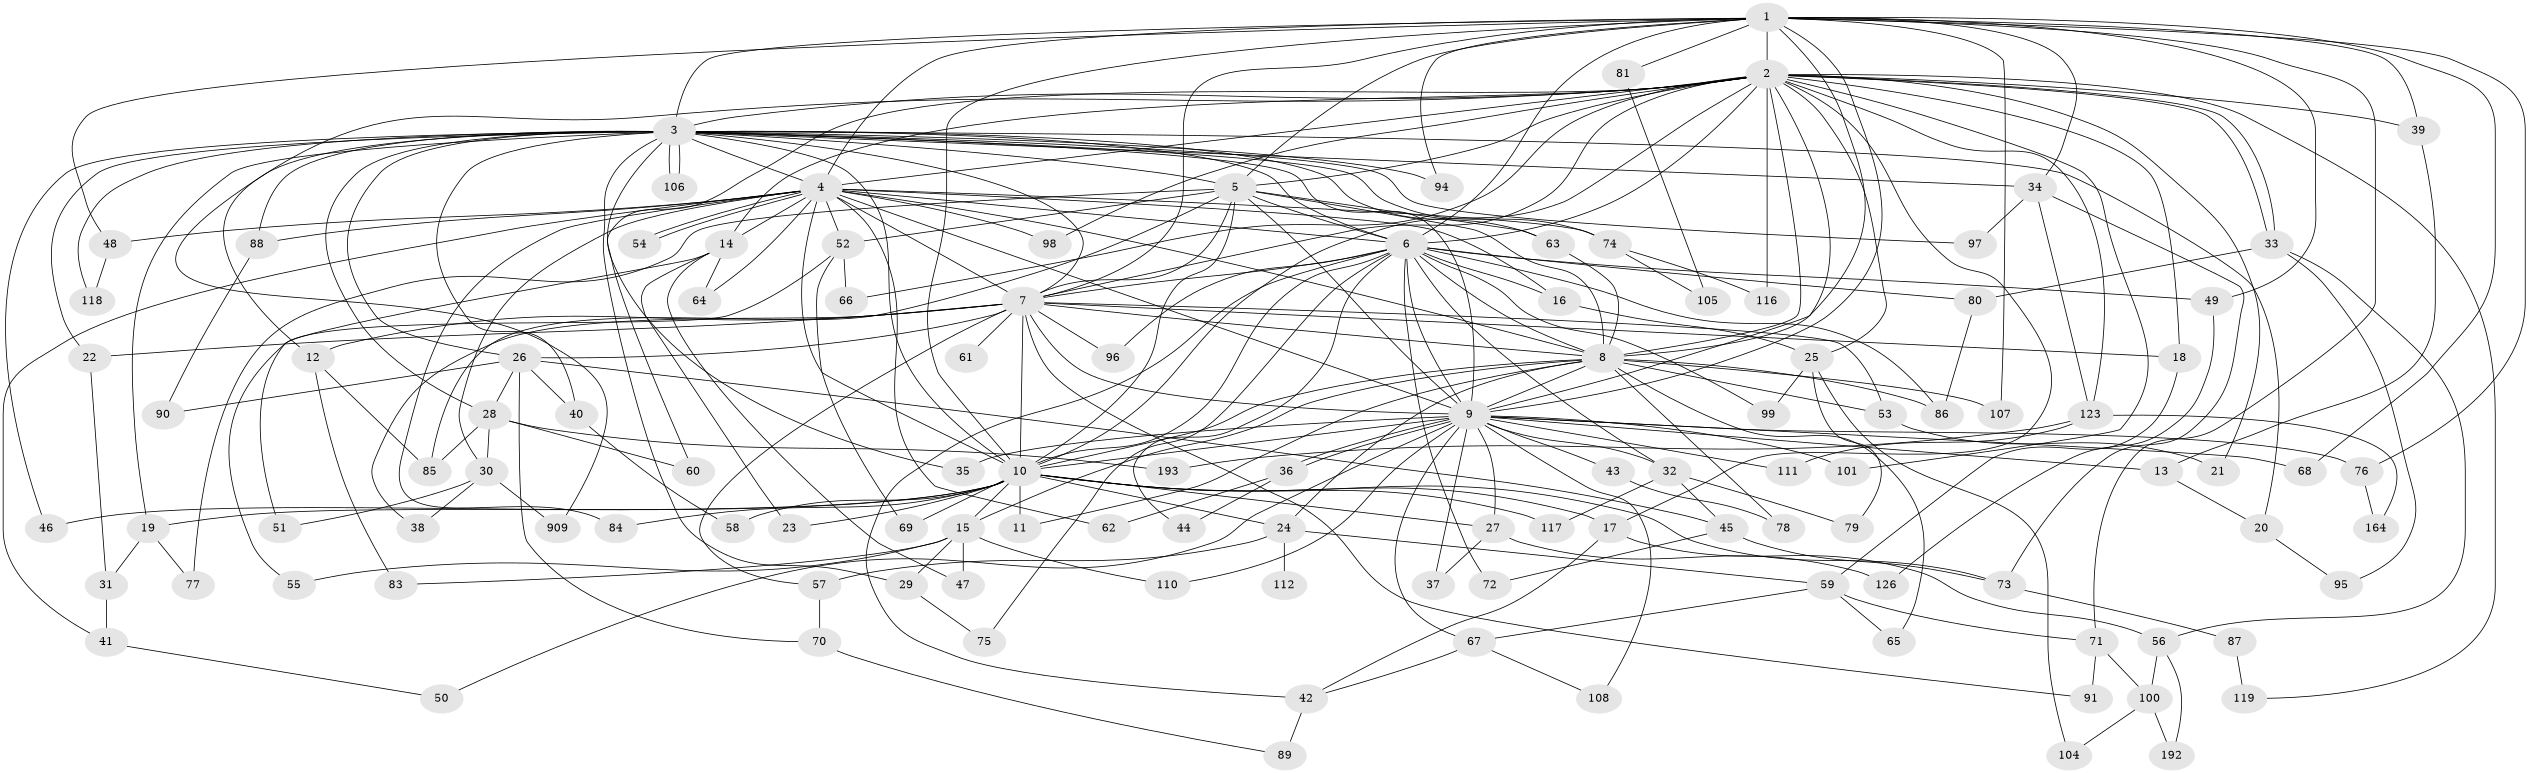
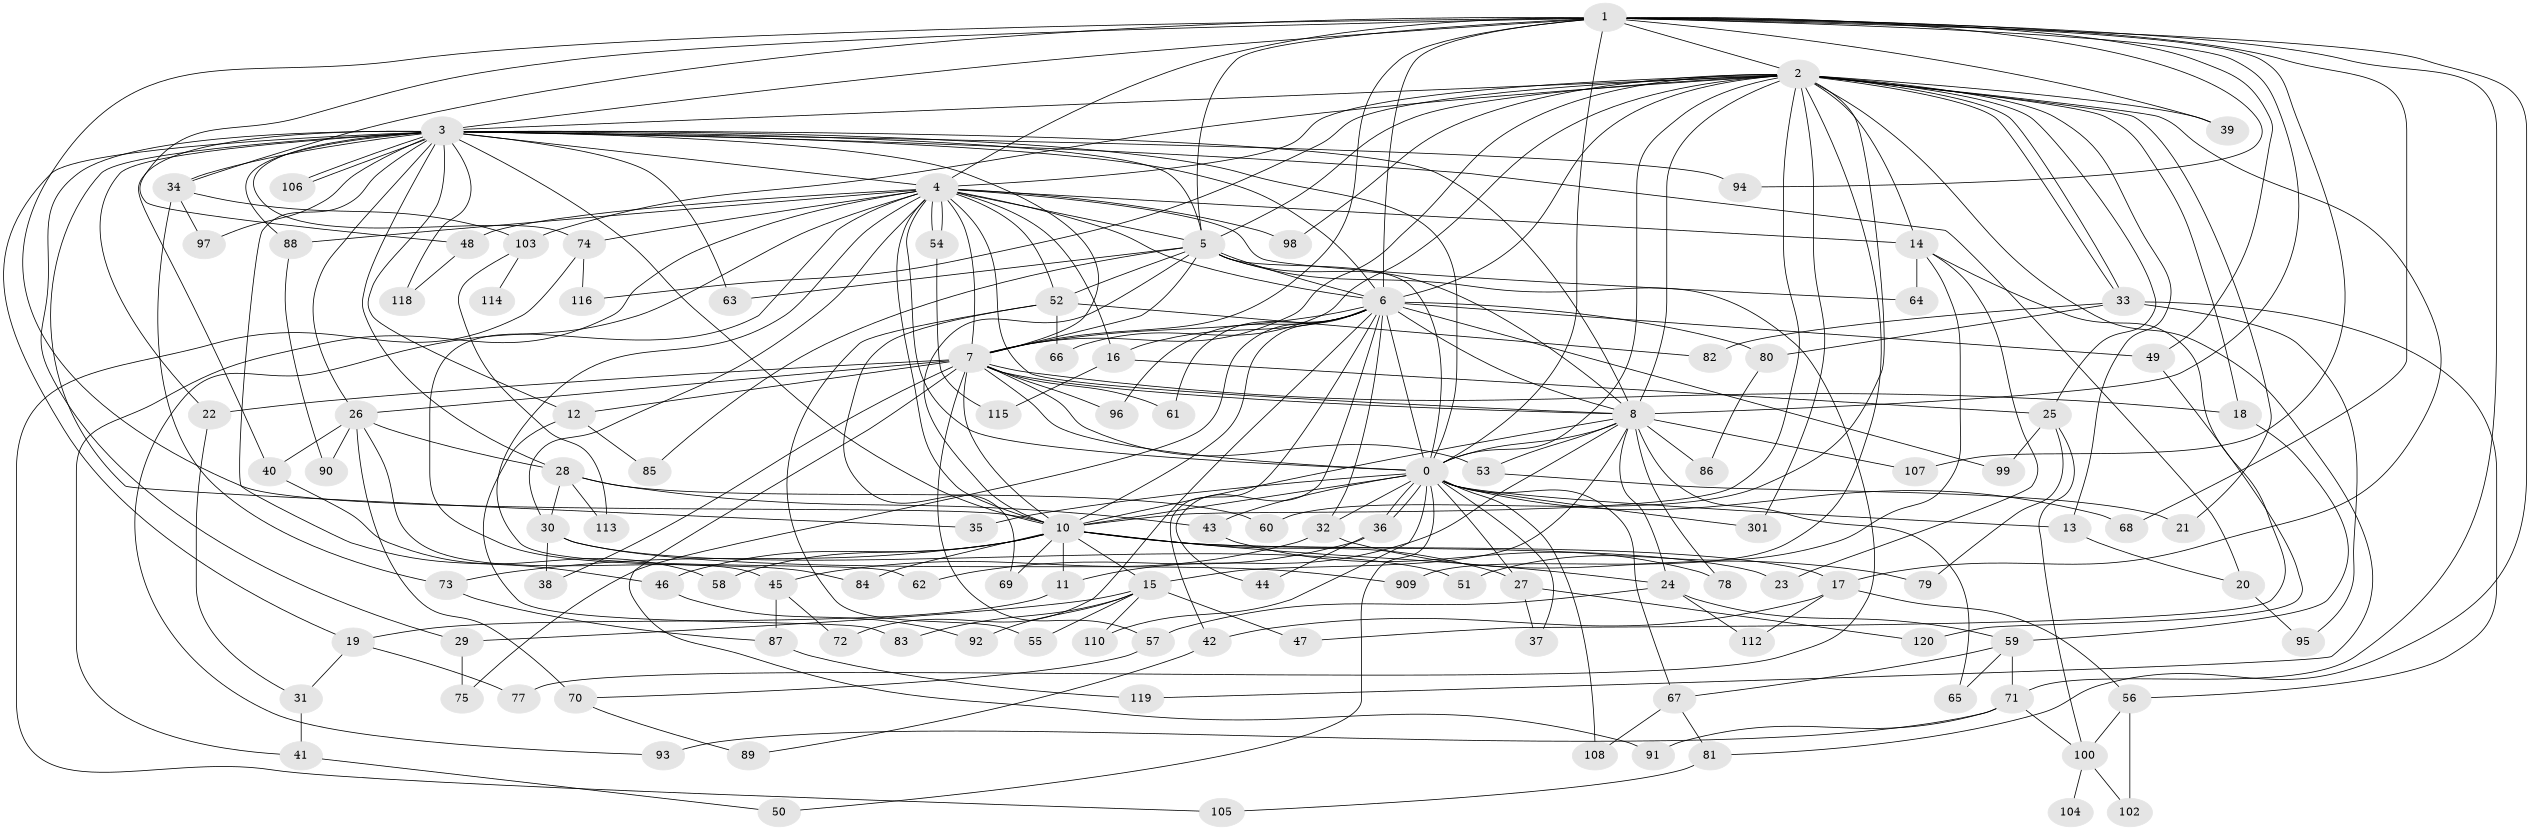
none -> (1105, 223)
(1615, 289) -> (975, 136)
(1688, 317) -> (1205, 345)
none -> (1710, 358)
(2403, 375) -> (2127, 203)
none -> (999, 415)
(1470, 415) -> (1427, 472)
(2091, 415) -> (526, 245)
(460, 443) -> (885, 505)
(1168, 472) -> (606, 529)
(1788, 472) -> none
(1848, 472) -> (1758, 529)
(2362, 472) -> none
(587, 510) -> (542, 623)
(2010, 512) -> (2046, 578)
(1552, 529) -> none
(2376, 529) -> (492, 301)
(1863, 562) -> (776, 610)
(1886, 585) -> (1924, 642)
none -> (1798, 612)
none -> (976, 642)
(1392, 673) -> (1692, 727)
none -> (663, 756)
(2172, 756) -> (2130, 813)
